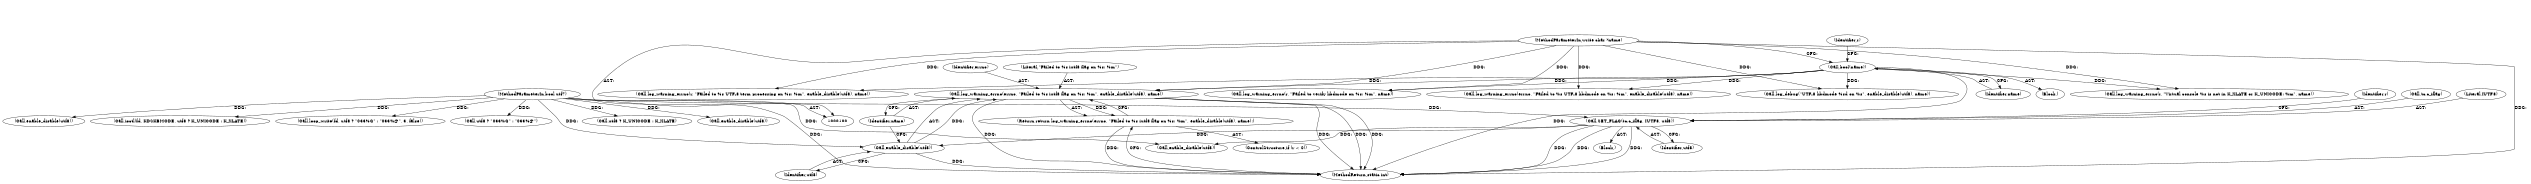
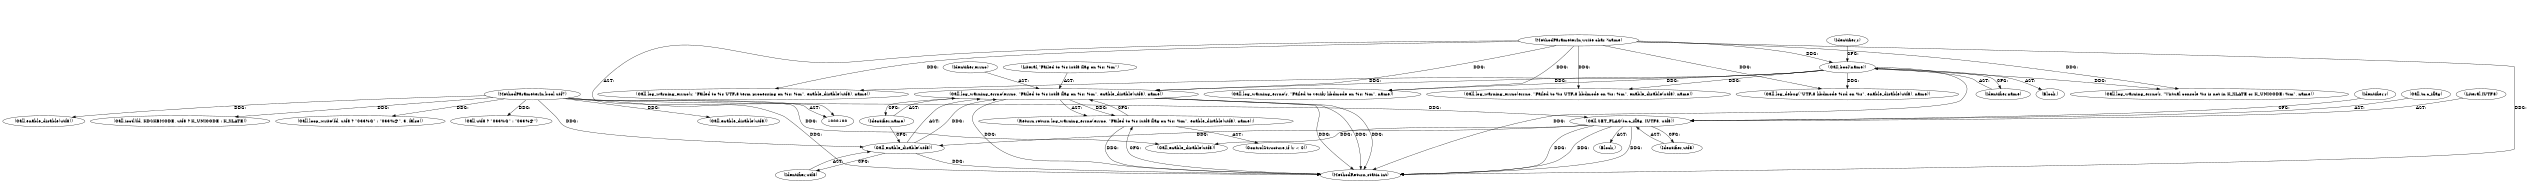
(1813, 54) -> (1813, 54)
(637, 121) -> none
